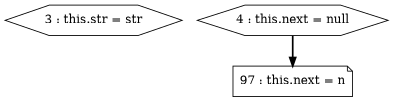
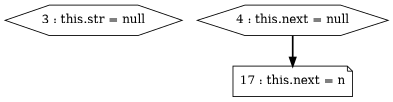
(94, 20) -> (94, 20)
(293, 81) -> (293, 81)
